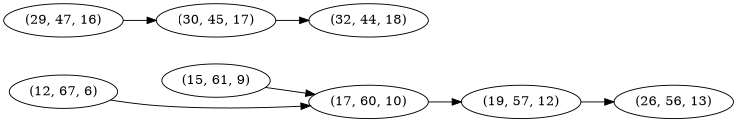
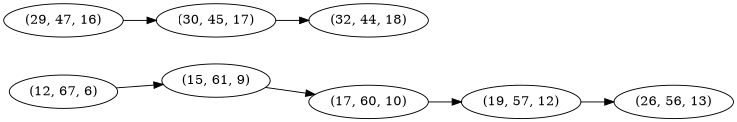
(205, 108) -> (135, 87)
